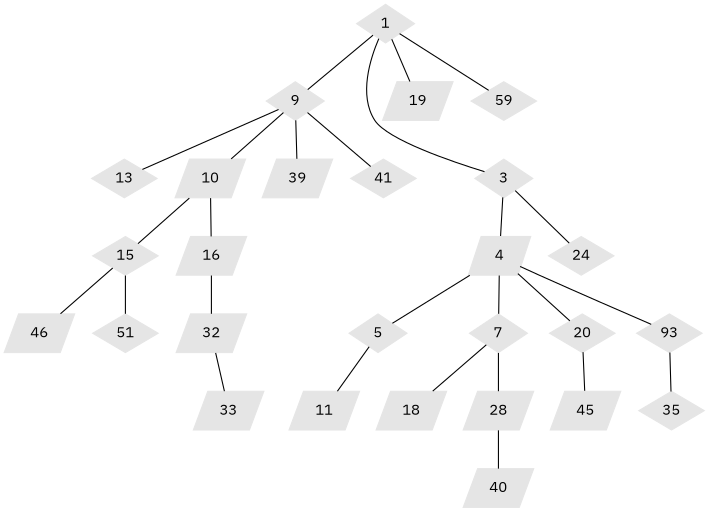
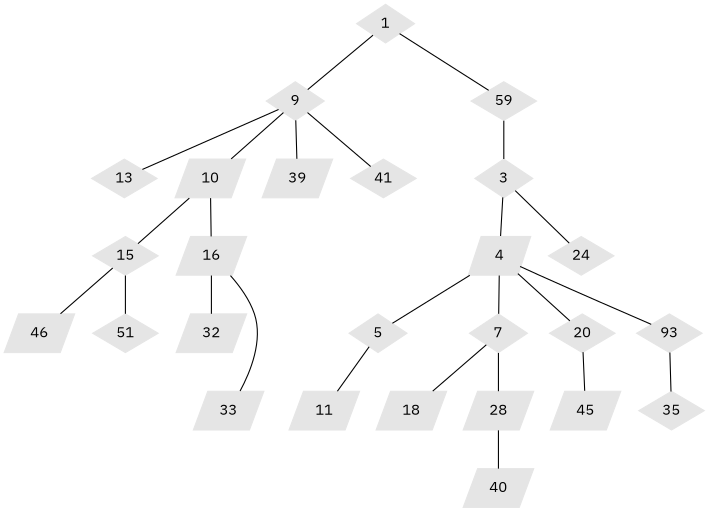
(418, 101) -> none
(389, 133) -> (504, 140)
(220, 372) -> (257, 331)
